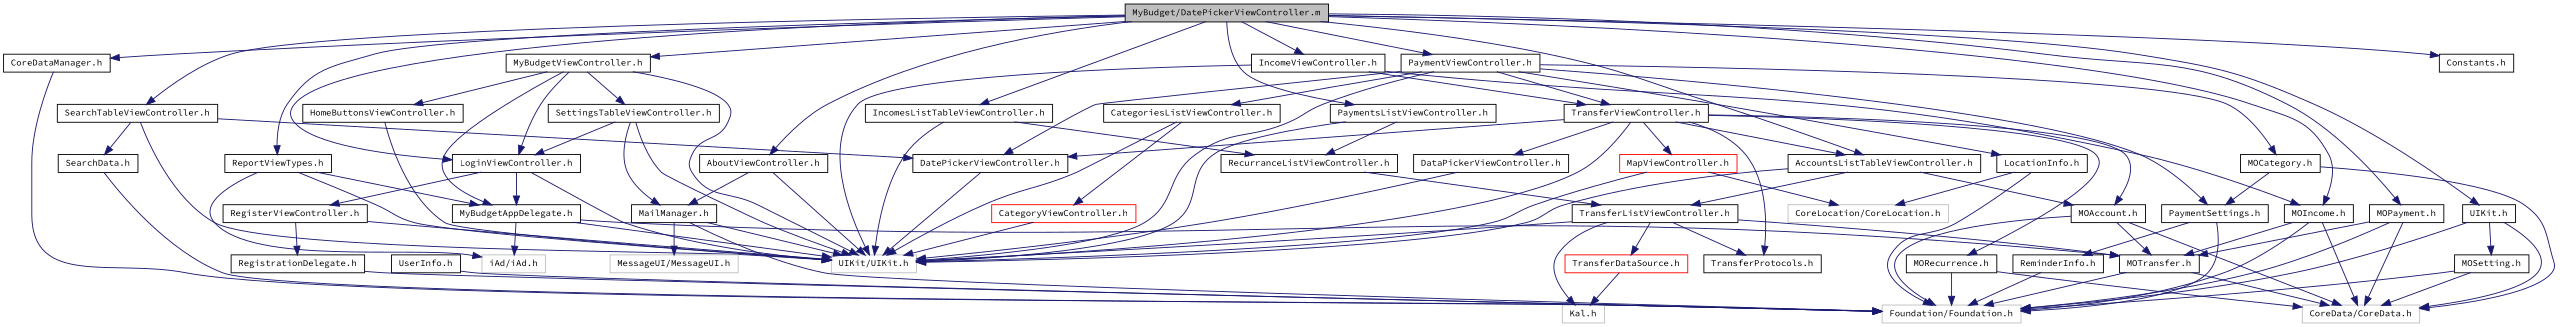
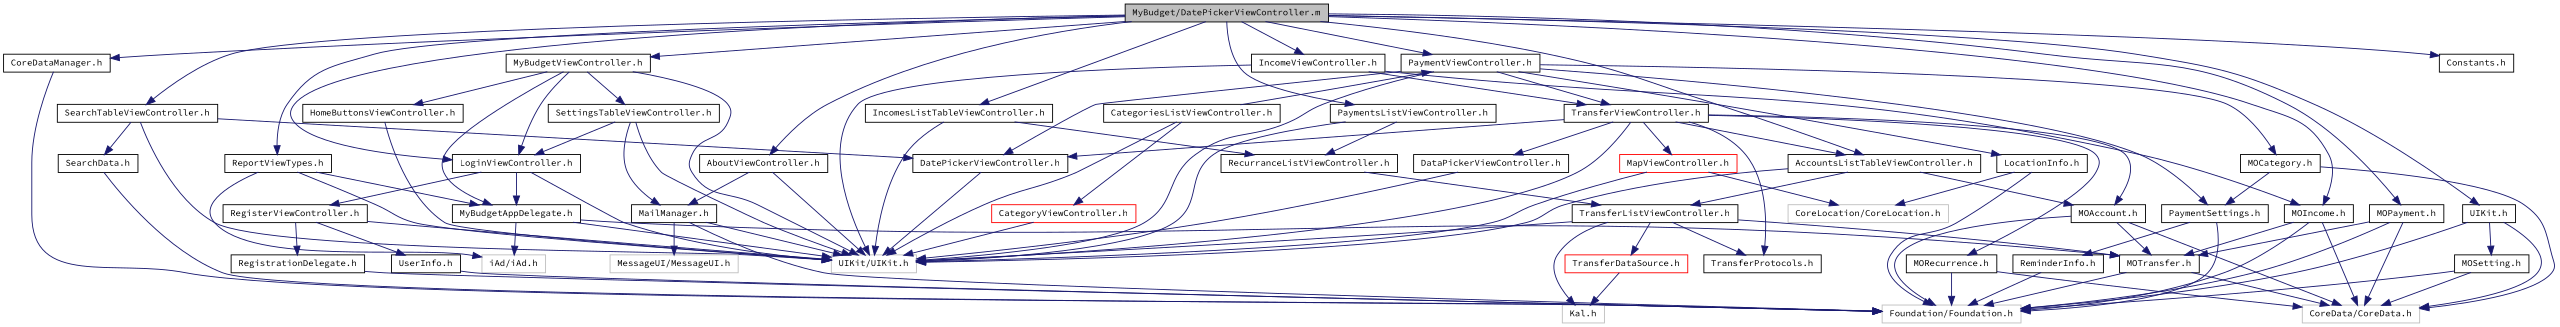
(1331, 87) -> (1331, 89)
none -> (354, 236)
